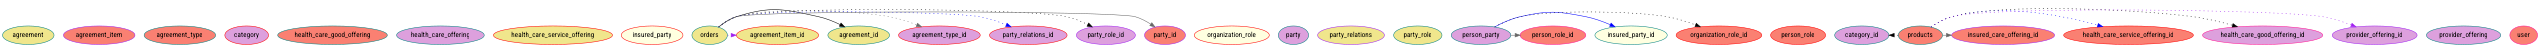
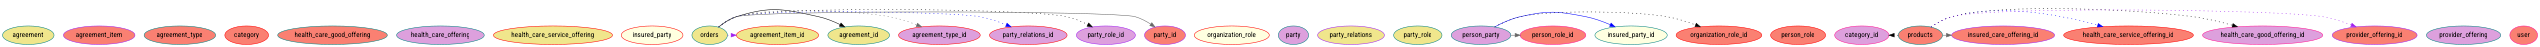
(247, 35) -> (247, 35)
(1862, 35) -> (1862, 35)
(2375, 35) -> (2375, 35)
